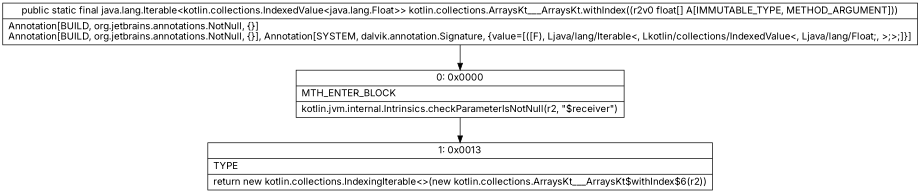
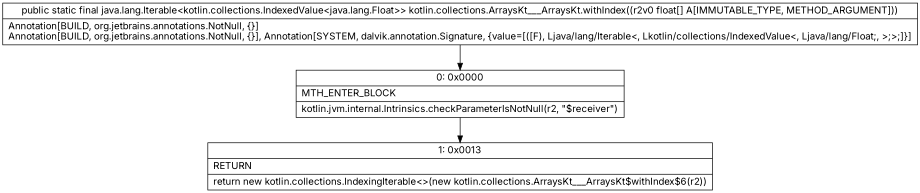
(226, 166) -> (233, 166)
